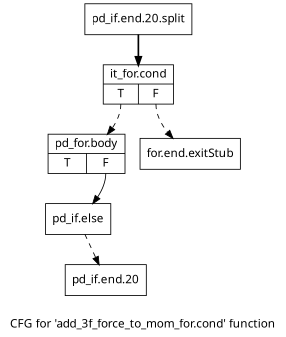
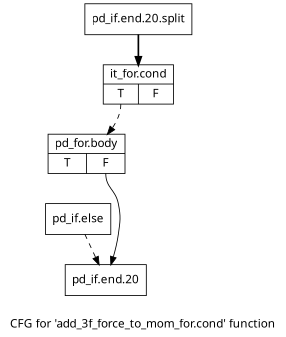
(190, 154) -> none
(103, 186) -> (120, 214)
